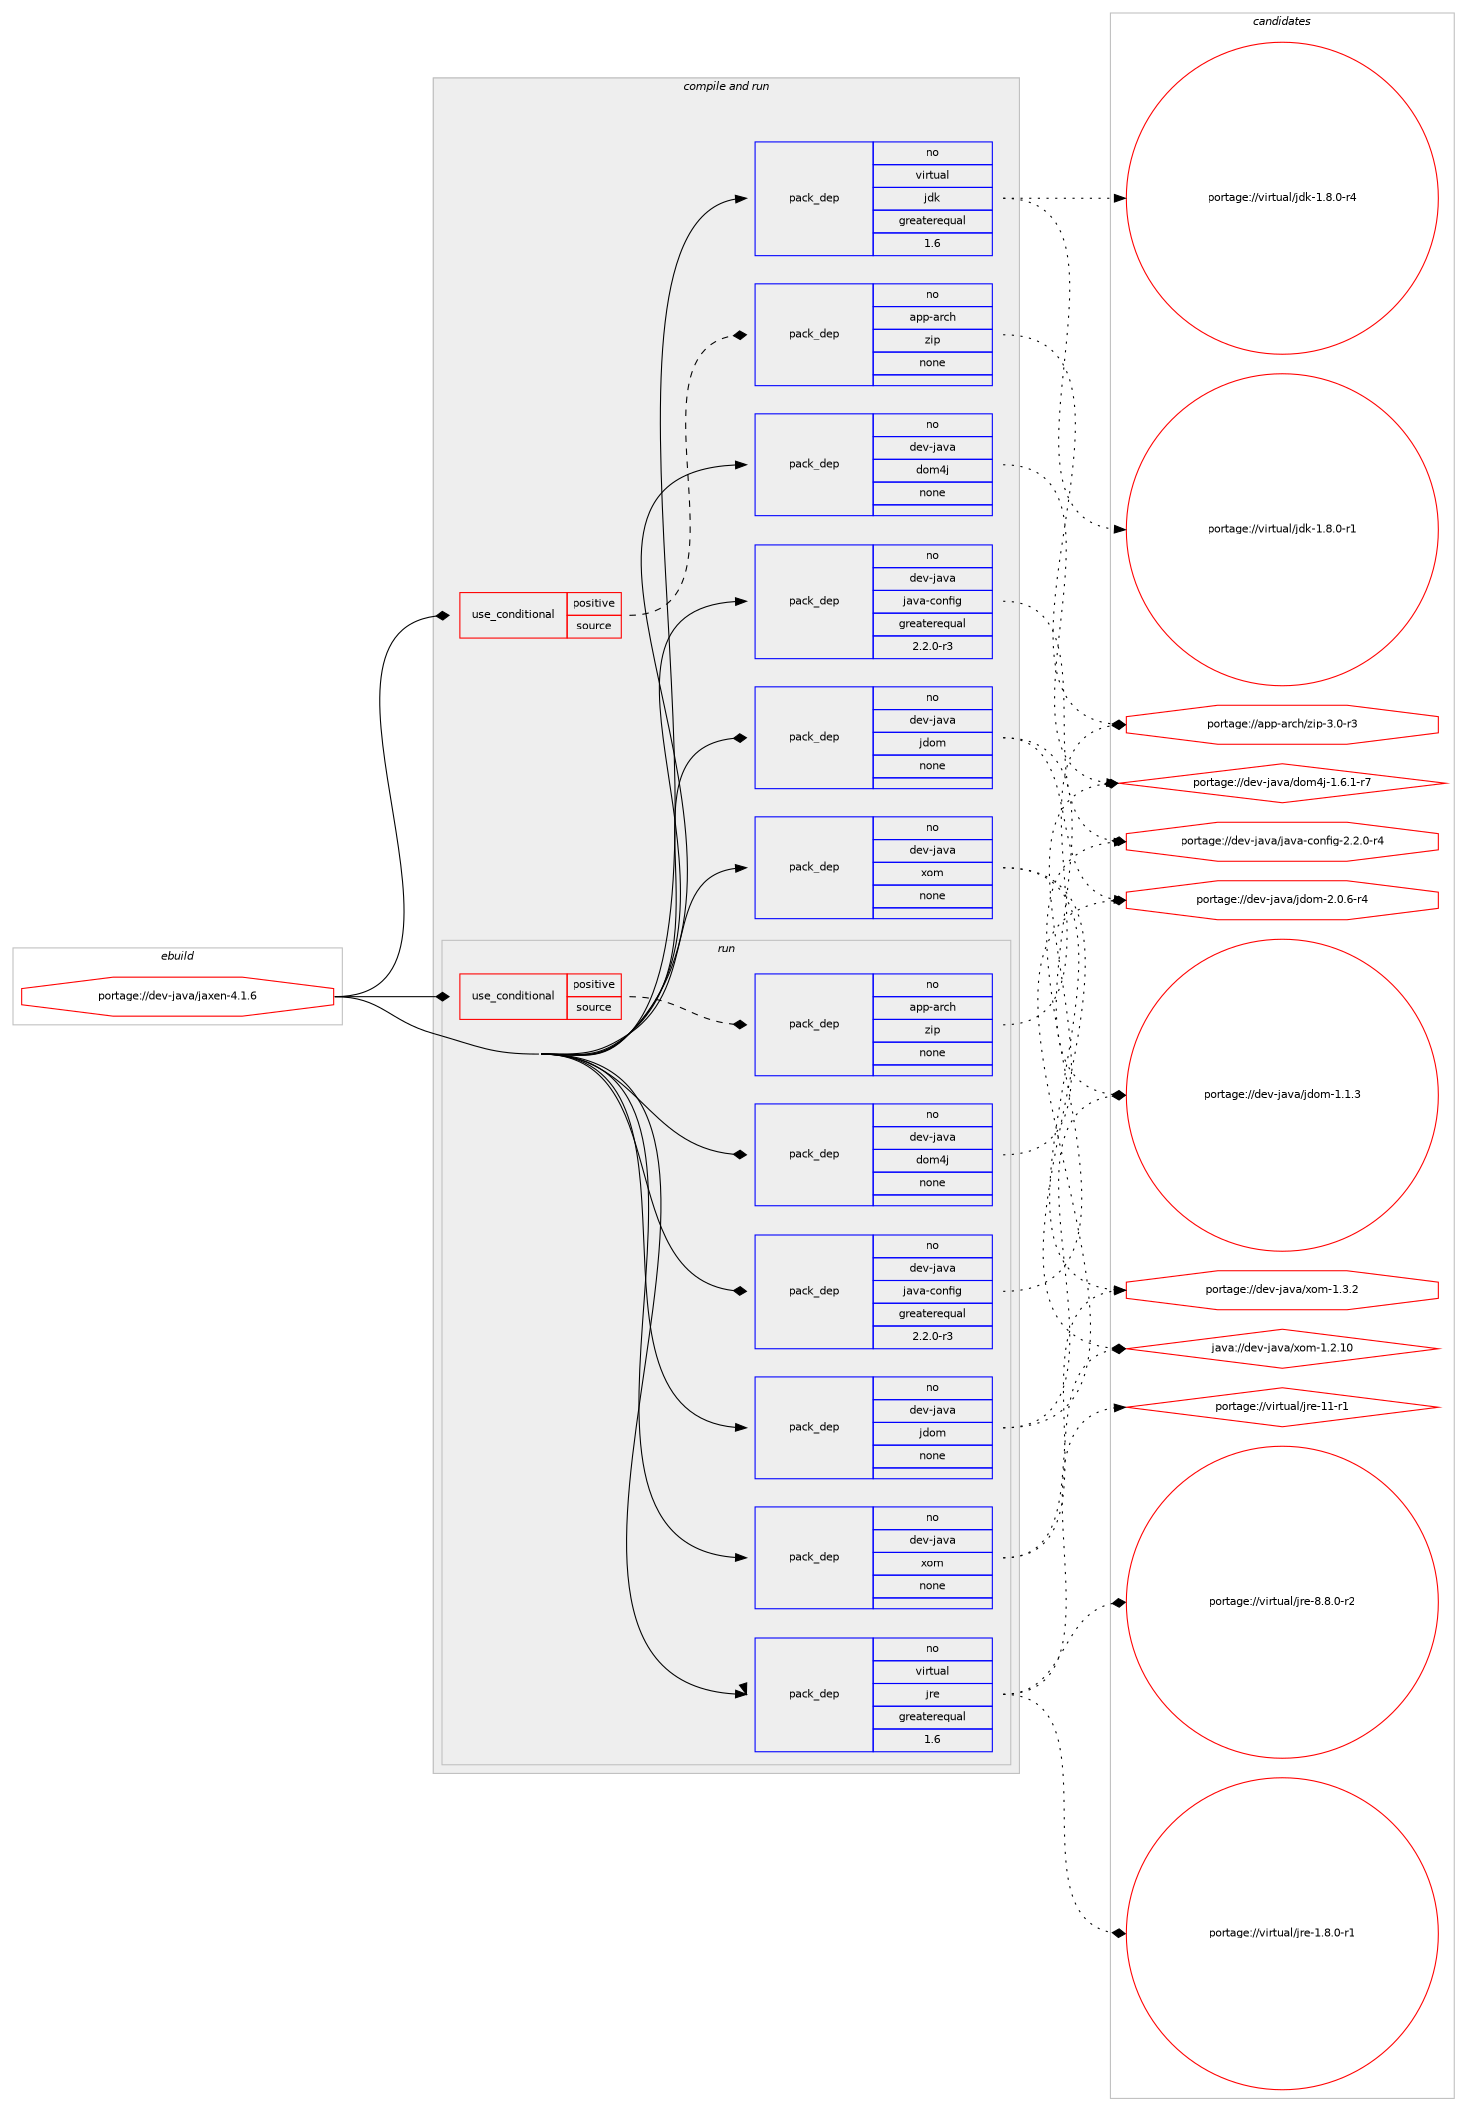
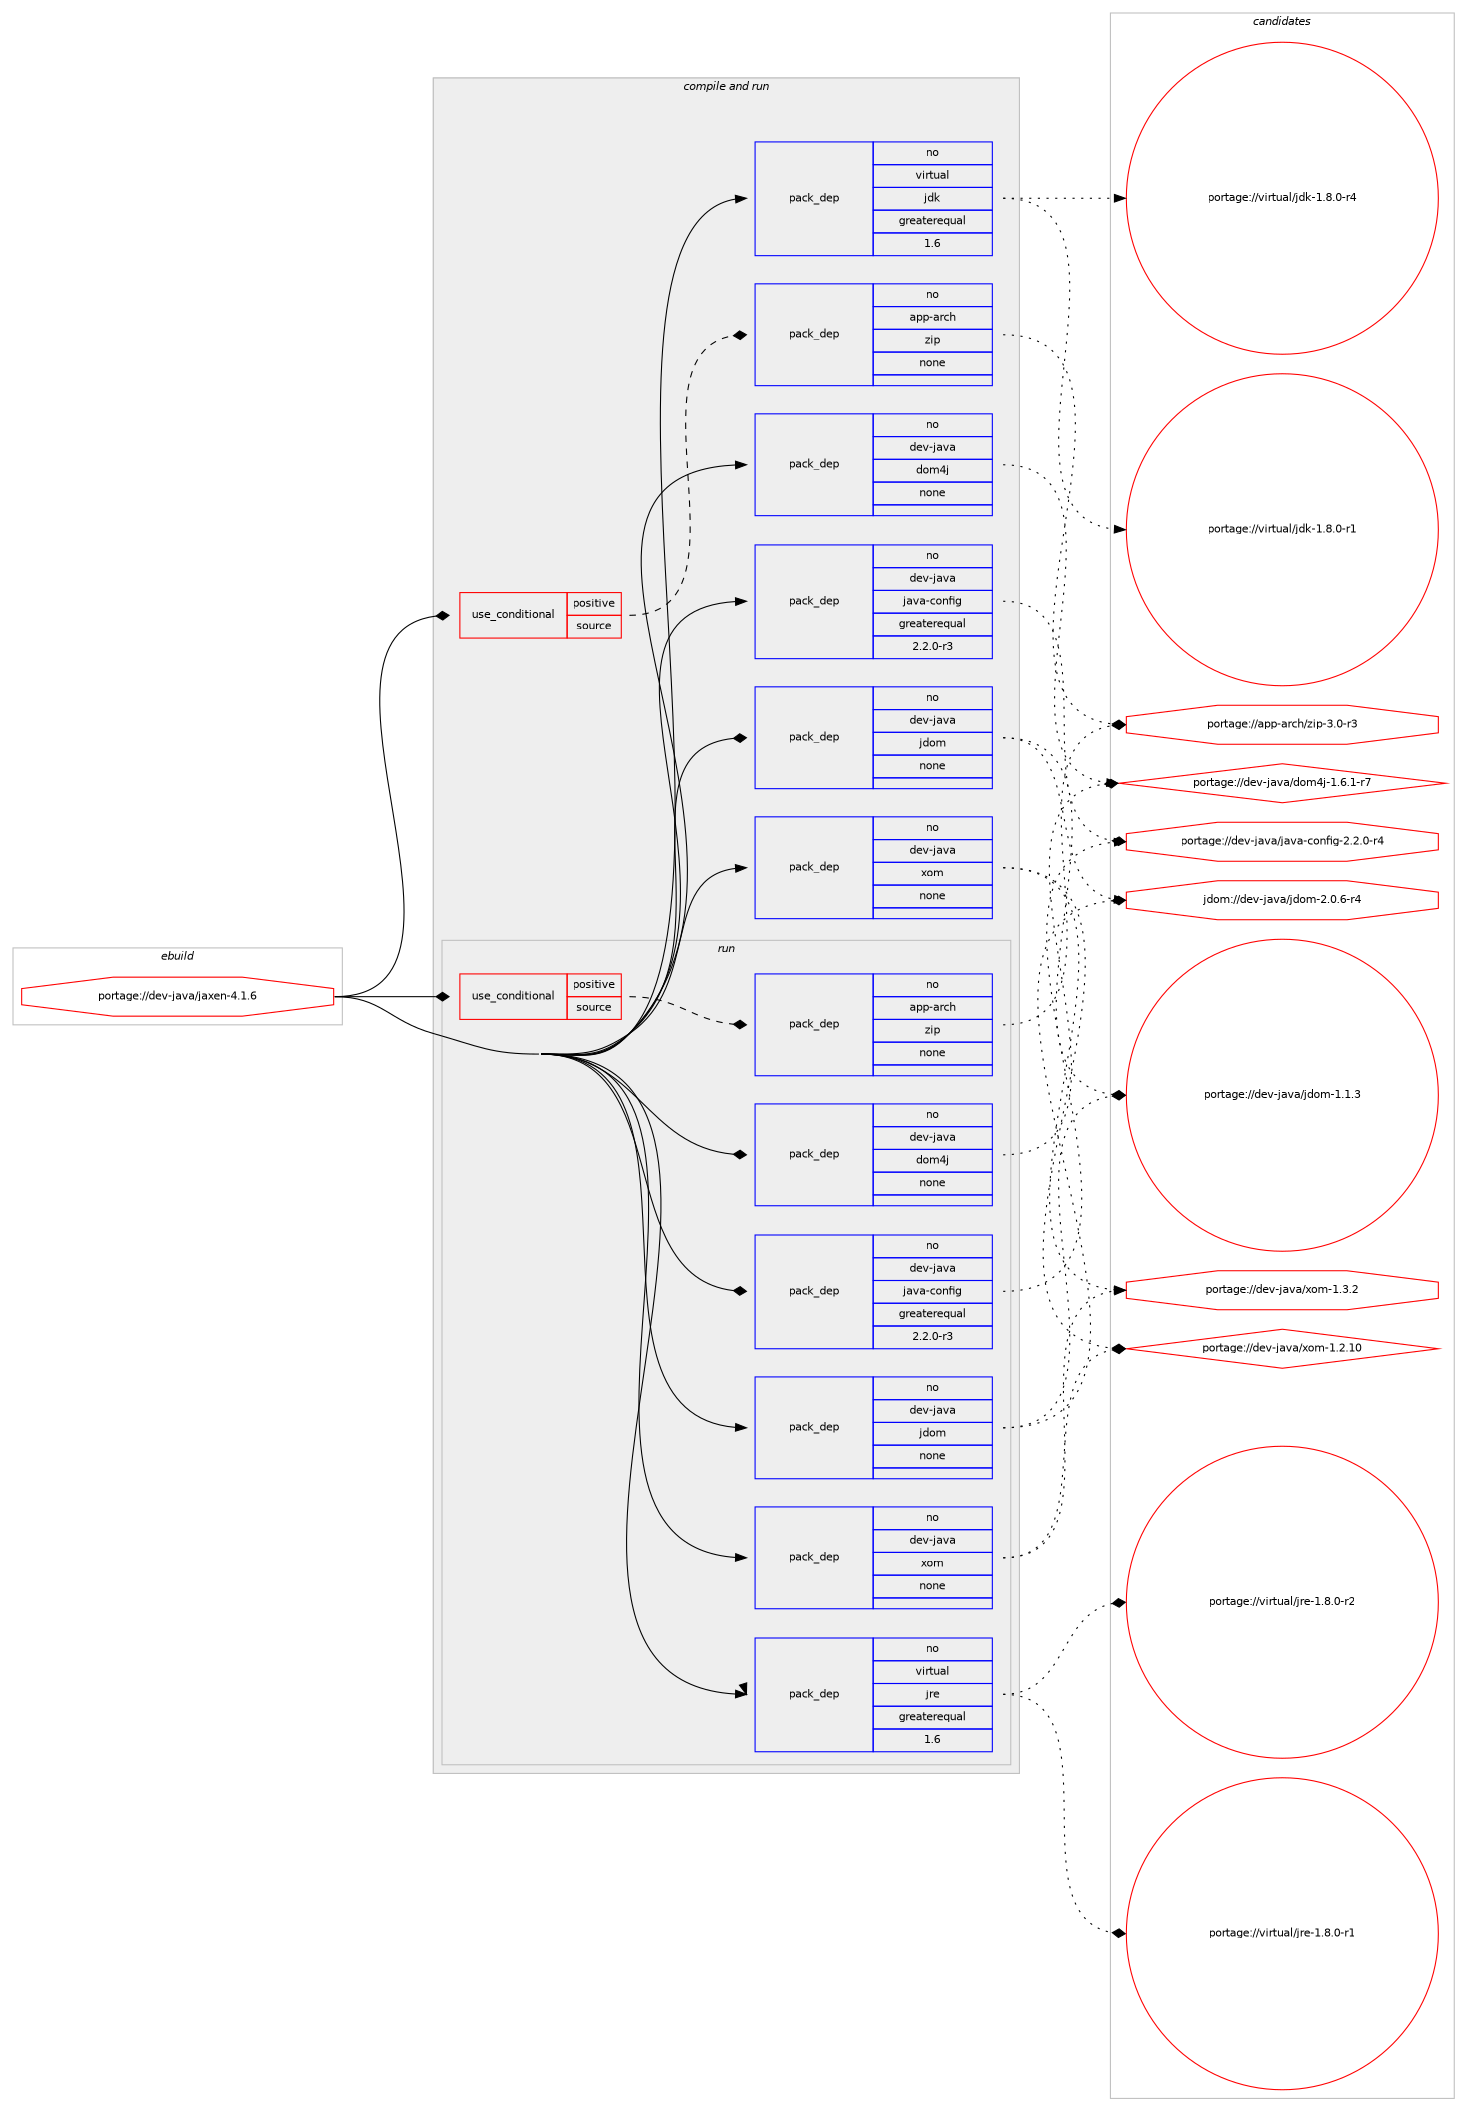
(1282, 900) -> (1282, 900)
(1282, 1349) -> (1282, 1349)
(1282, 1407) -> none
(1282, 1602) -> (1282, 1602)
